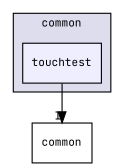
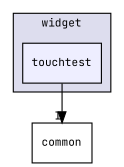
(62, 24) -> (62, 24)
